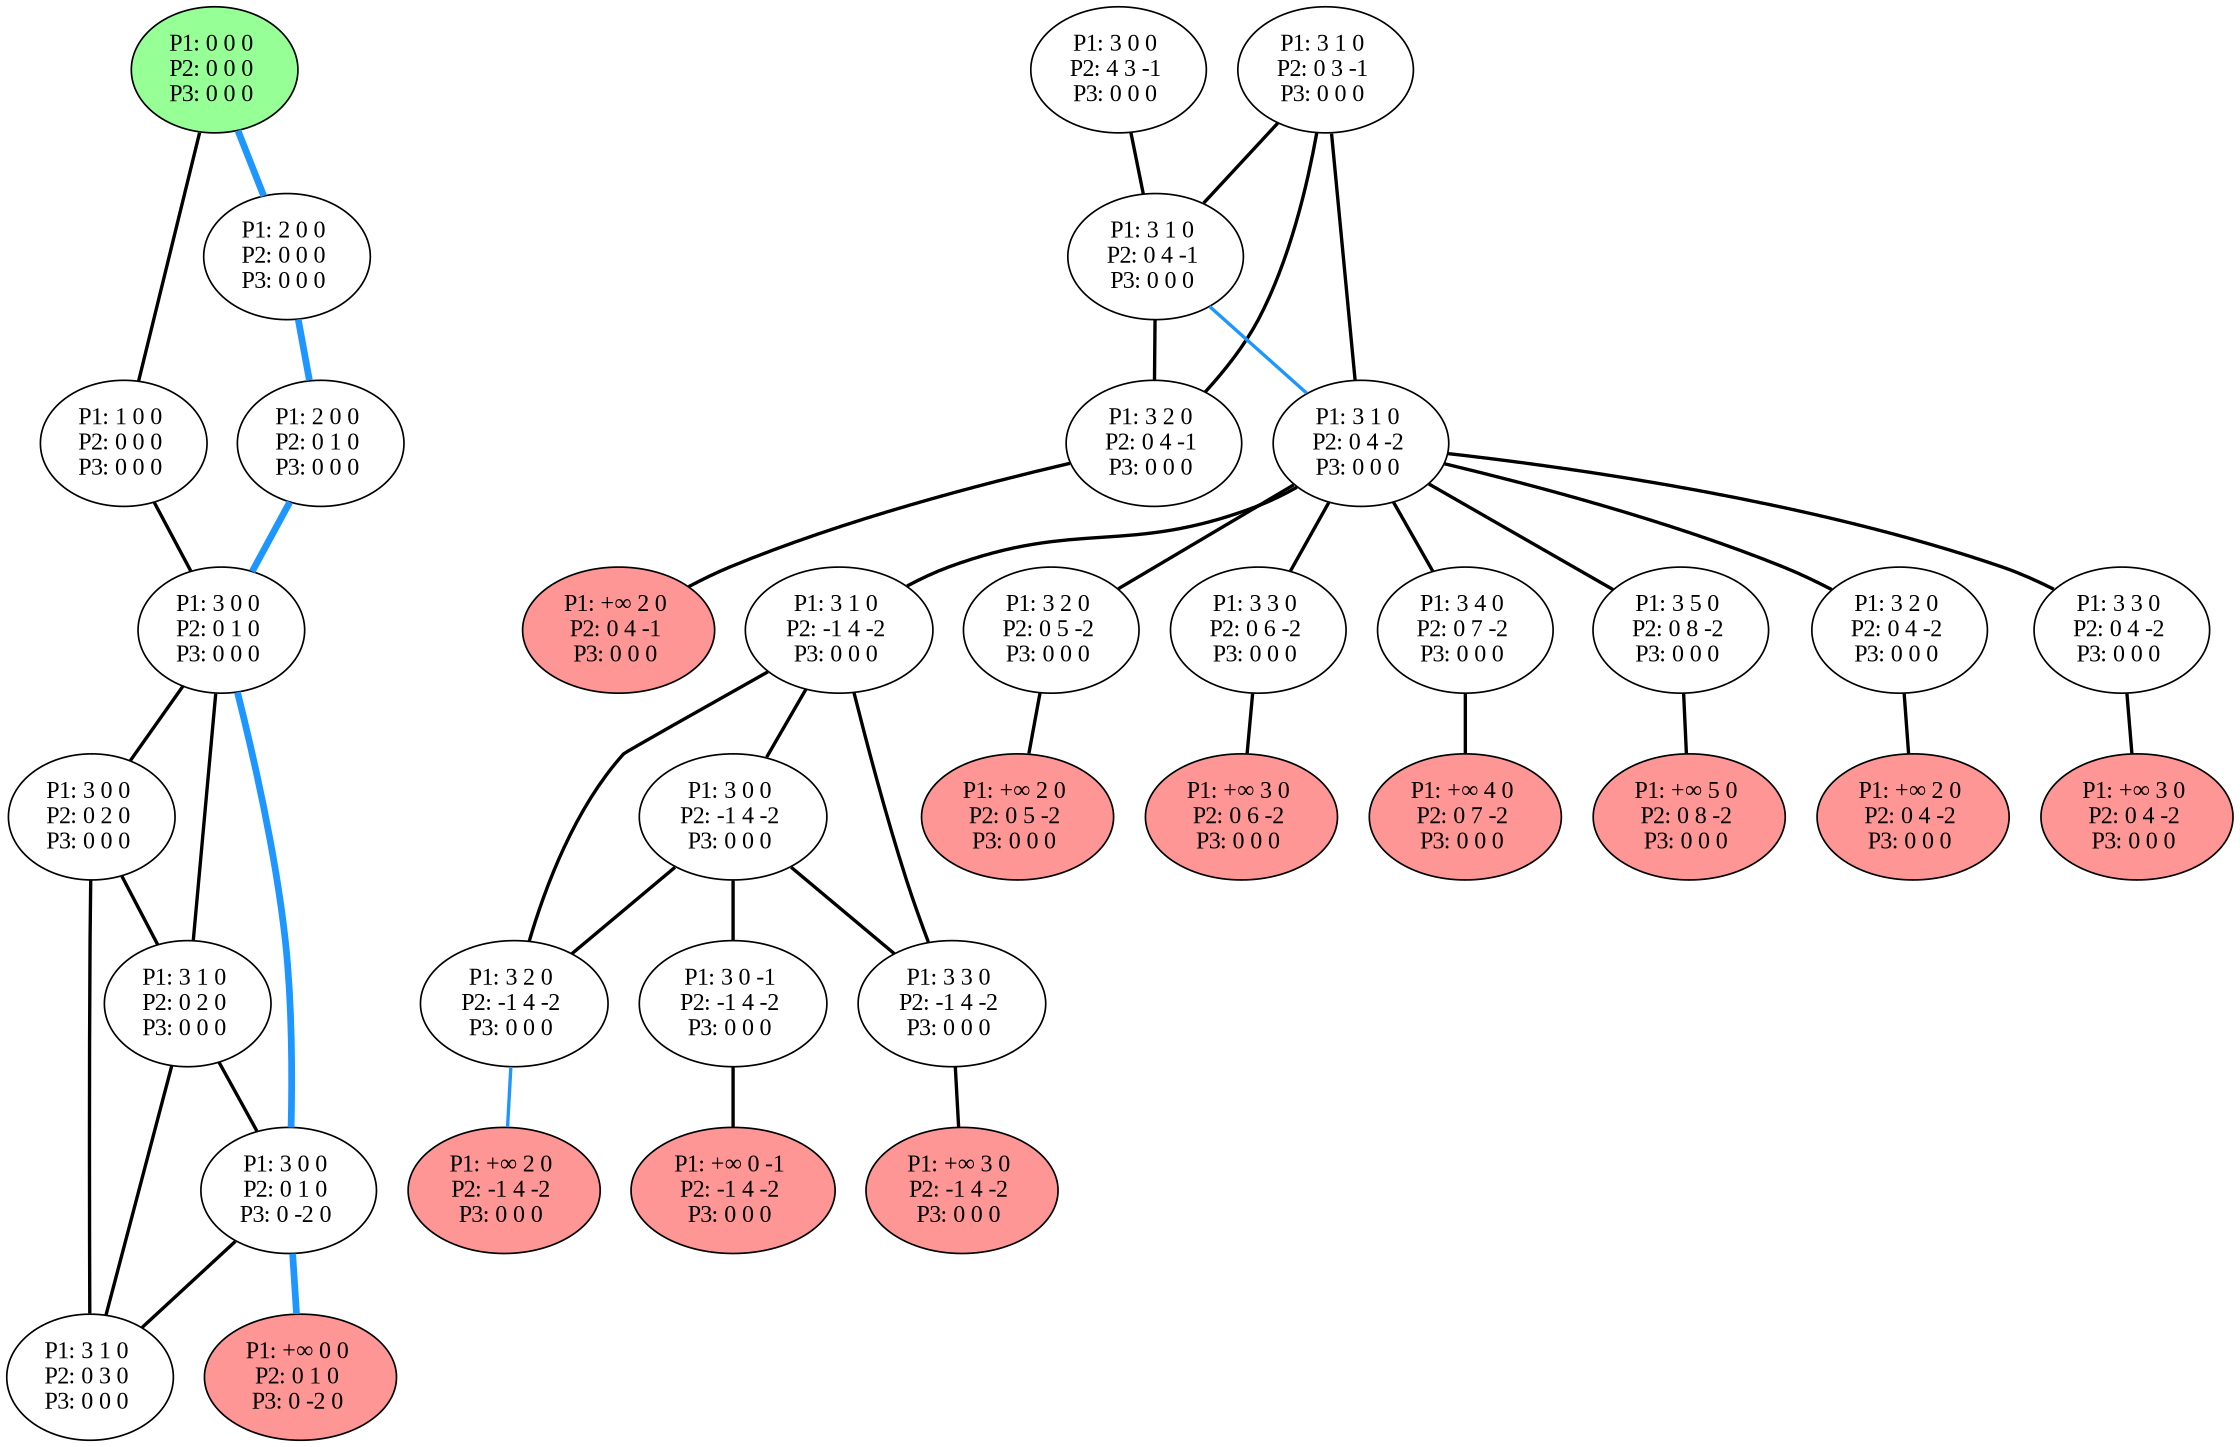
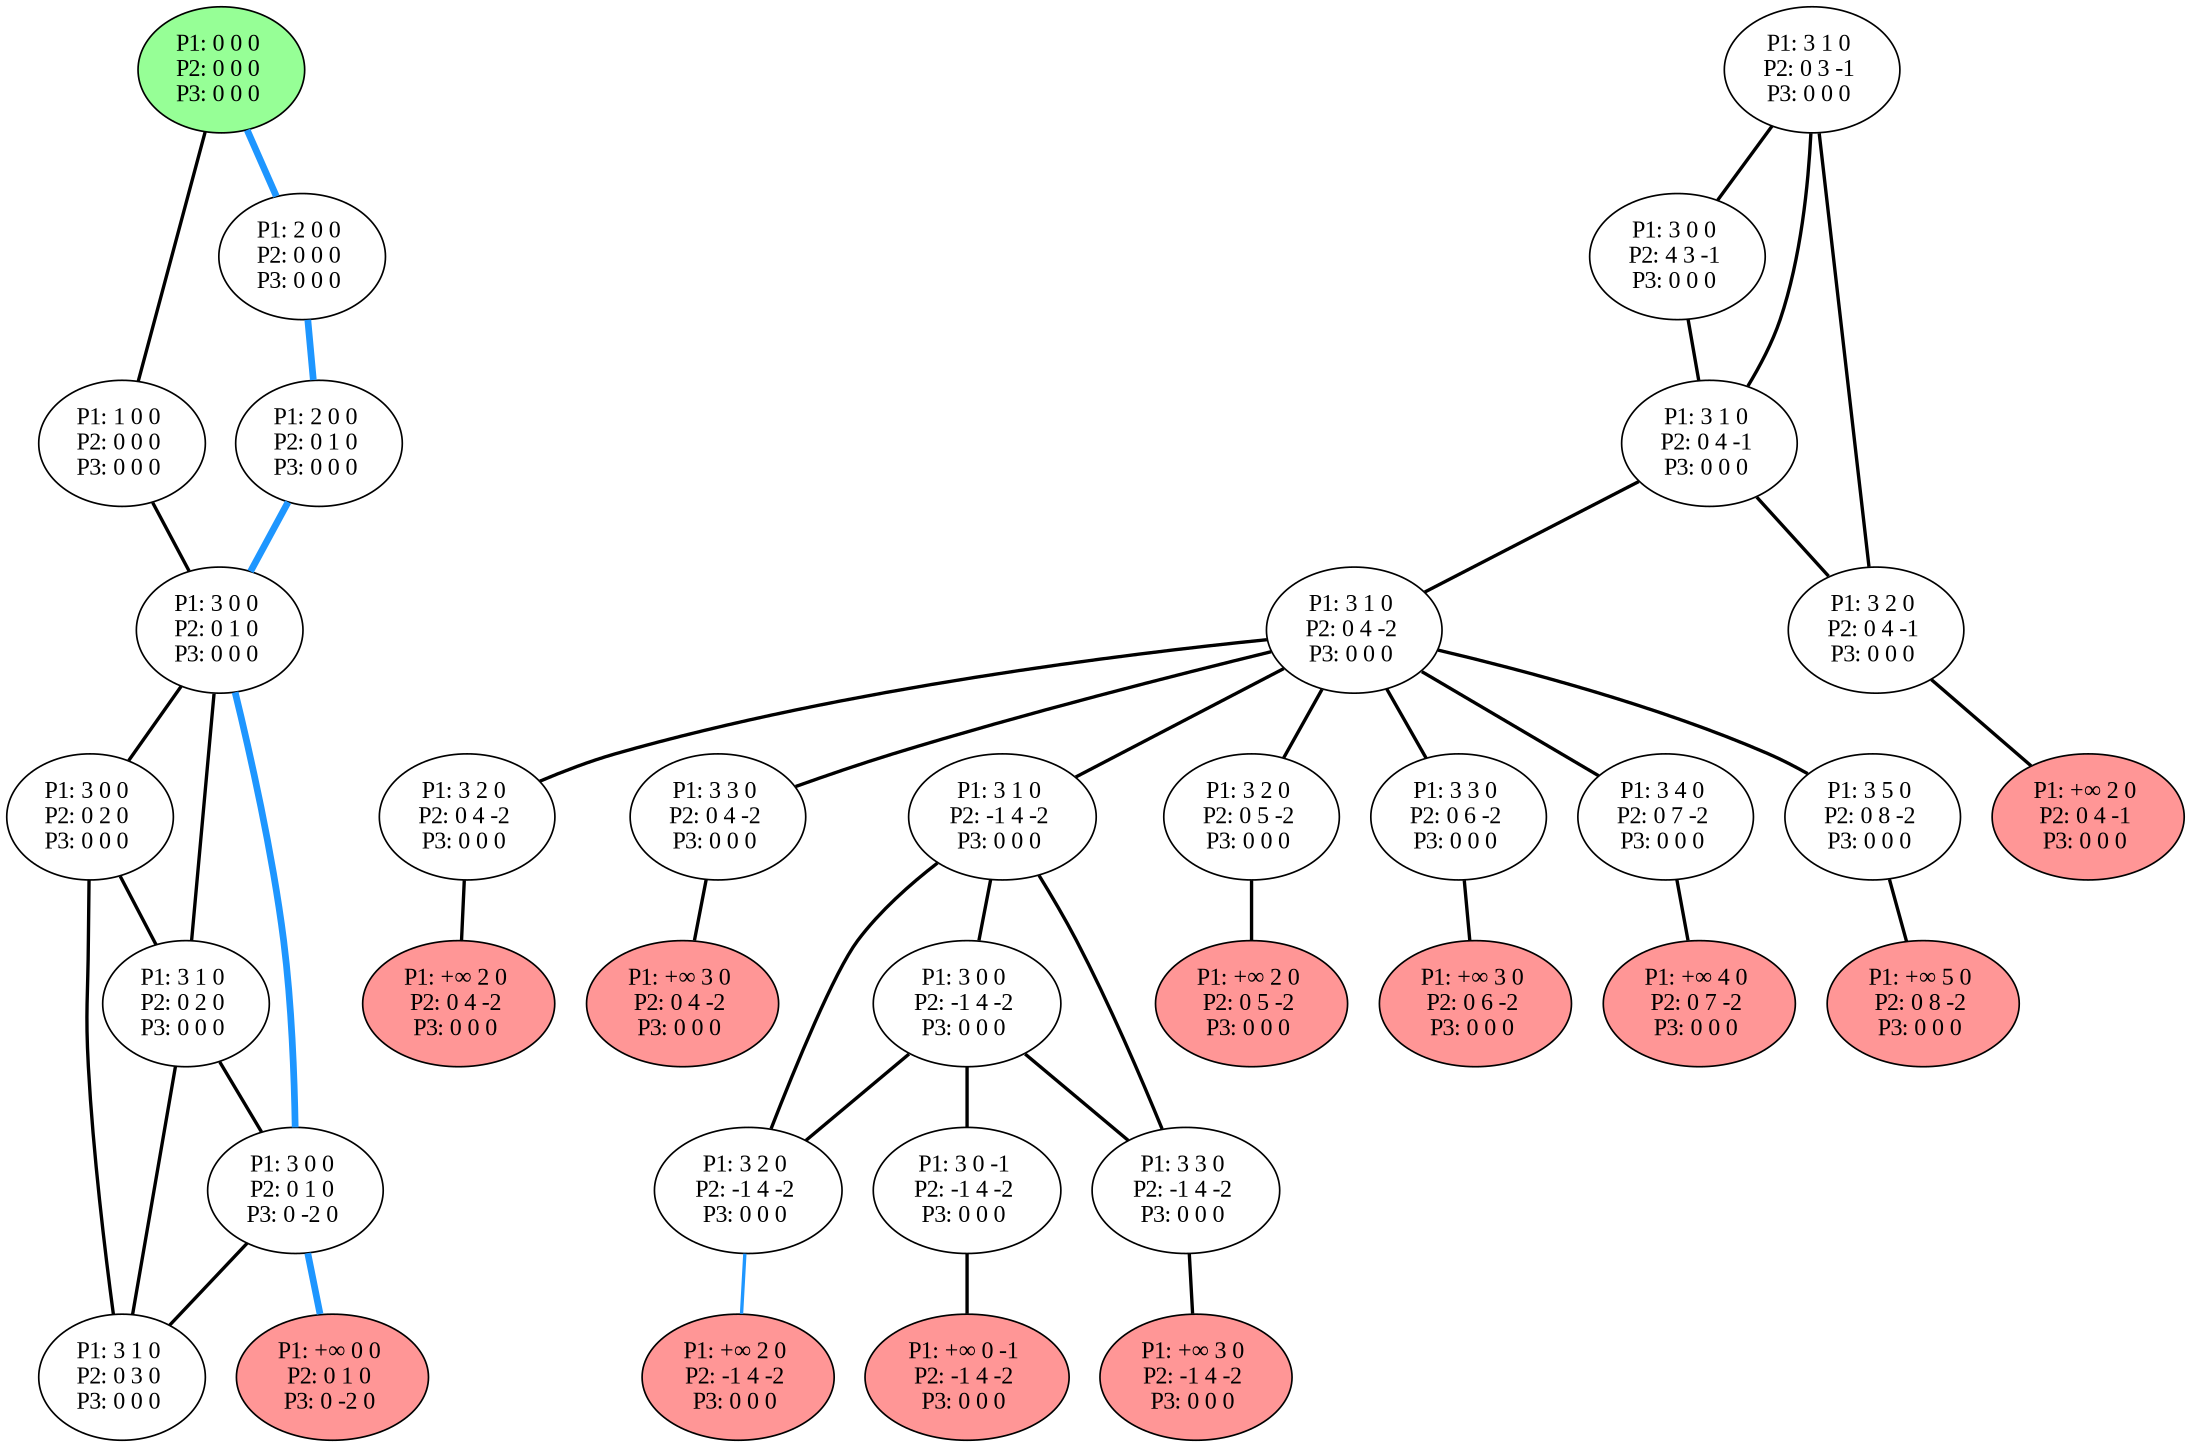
(1343, 257) -> (1745, 163)
(1258, 350) -> (1532, 537)
